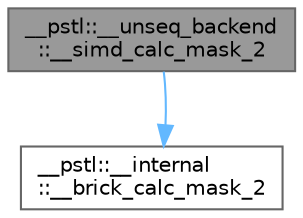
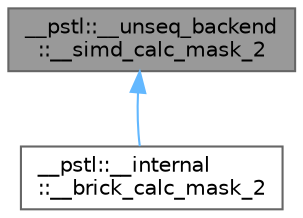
(166, 98) -> (138, 119)
